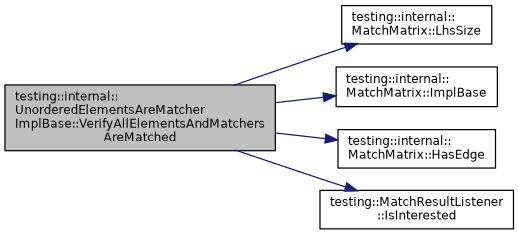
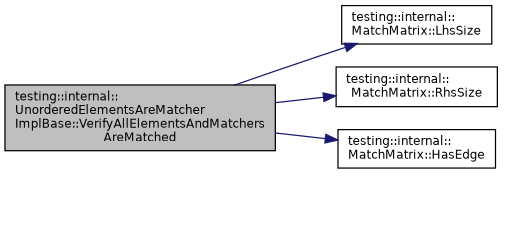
(417, 87) -> (417, 87)
(417, 210) -> none
